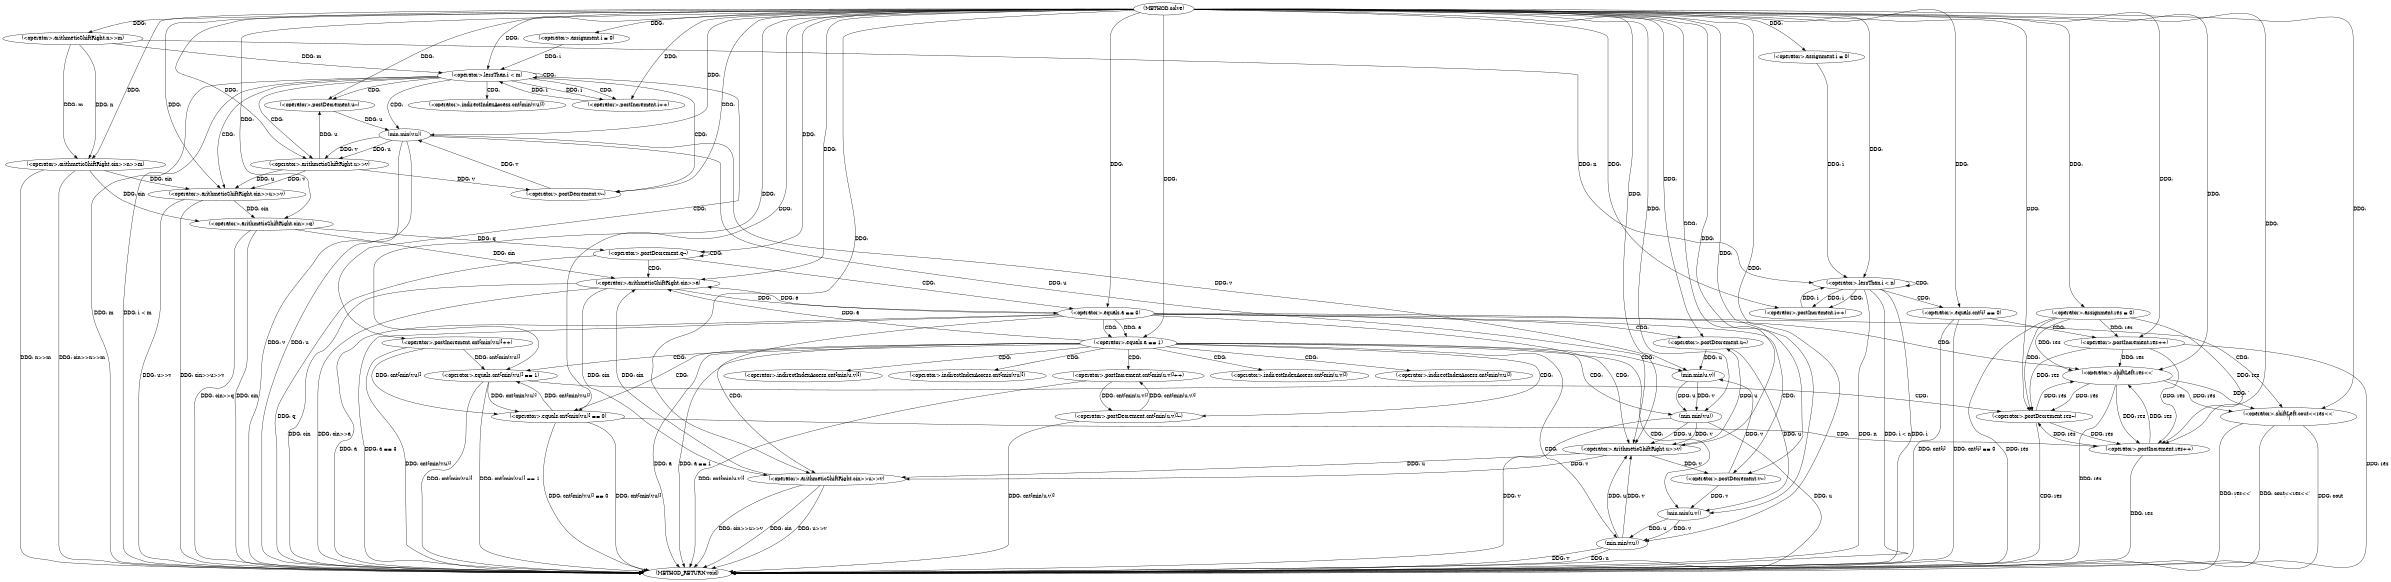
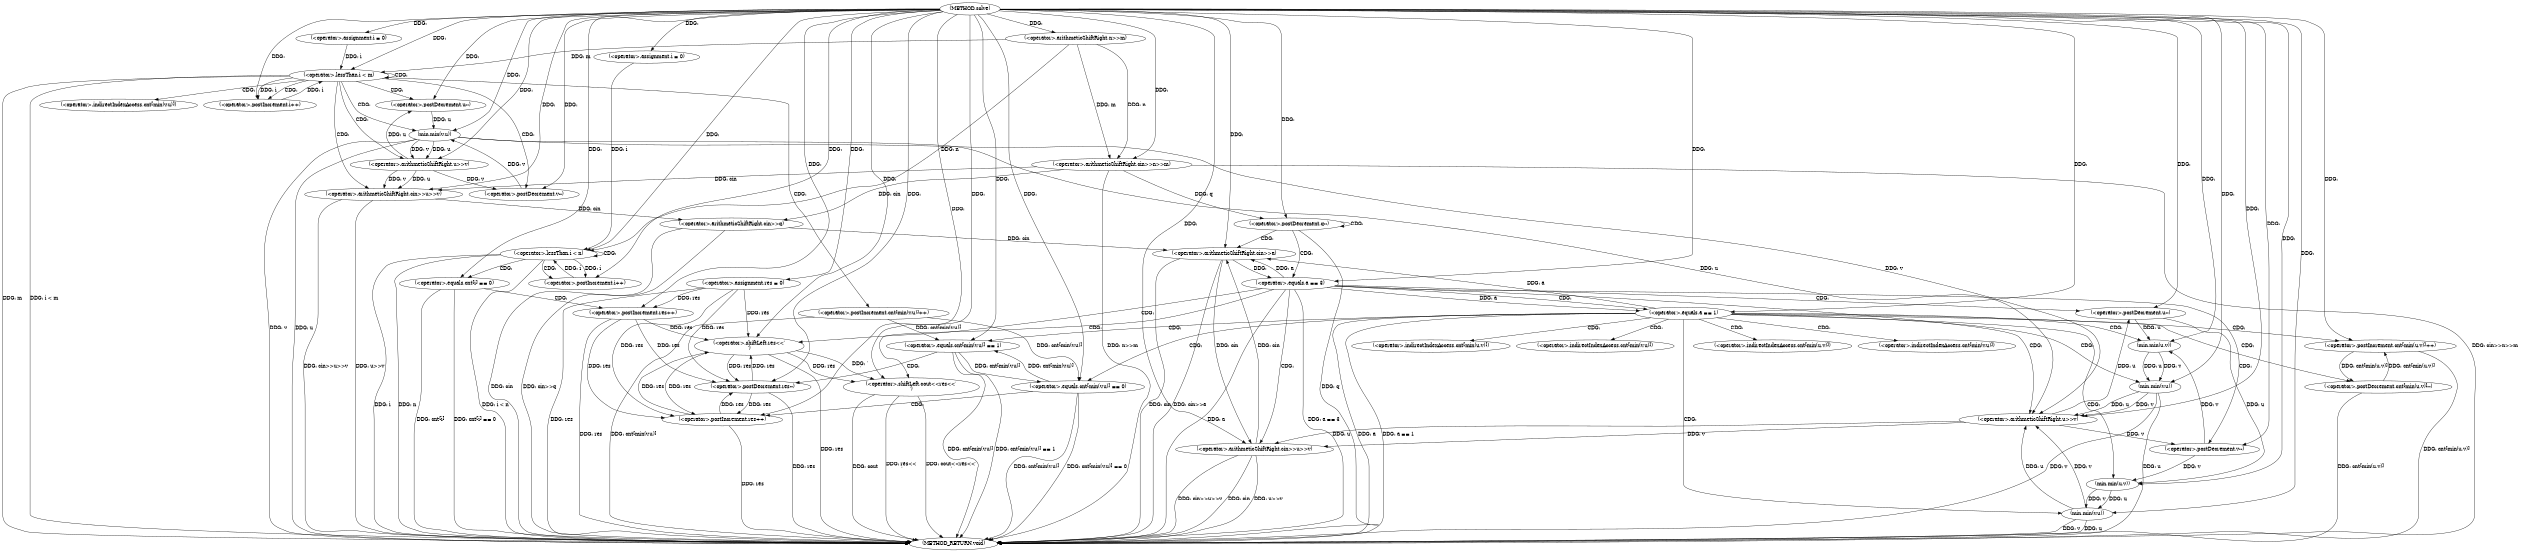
(507, 19) -> (2235, 17)
(457, 239) -> (1190, 199)
(2034, 358) -> (713, 328)
(2051, 497) -> (804, 467)
